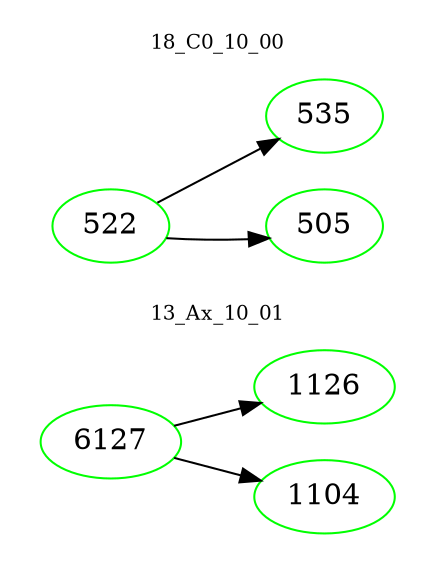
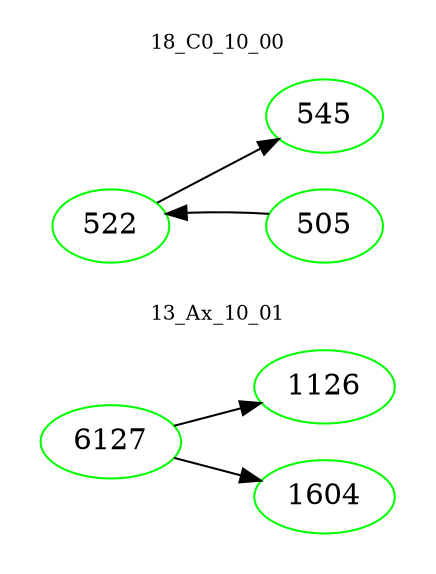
(325, 116) -> (325, 116)
(207, 240) -> (228, 212)
(325, 497) -> (325, 497)
